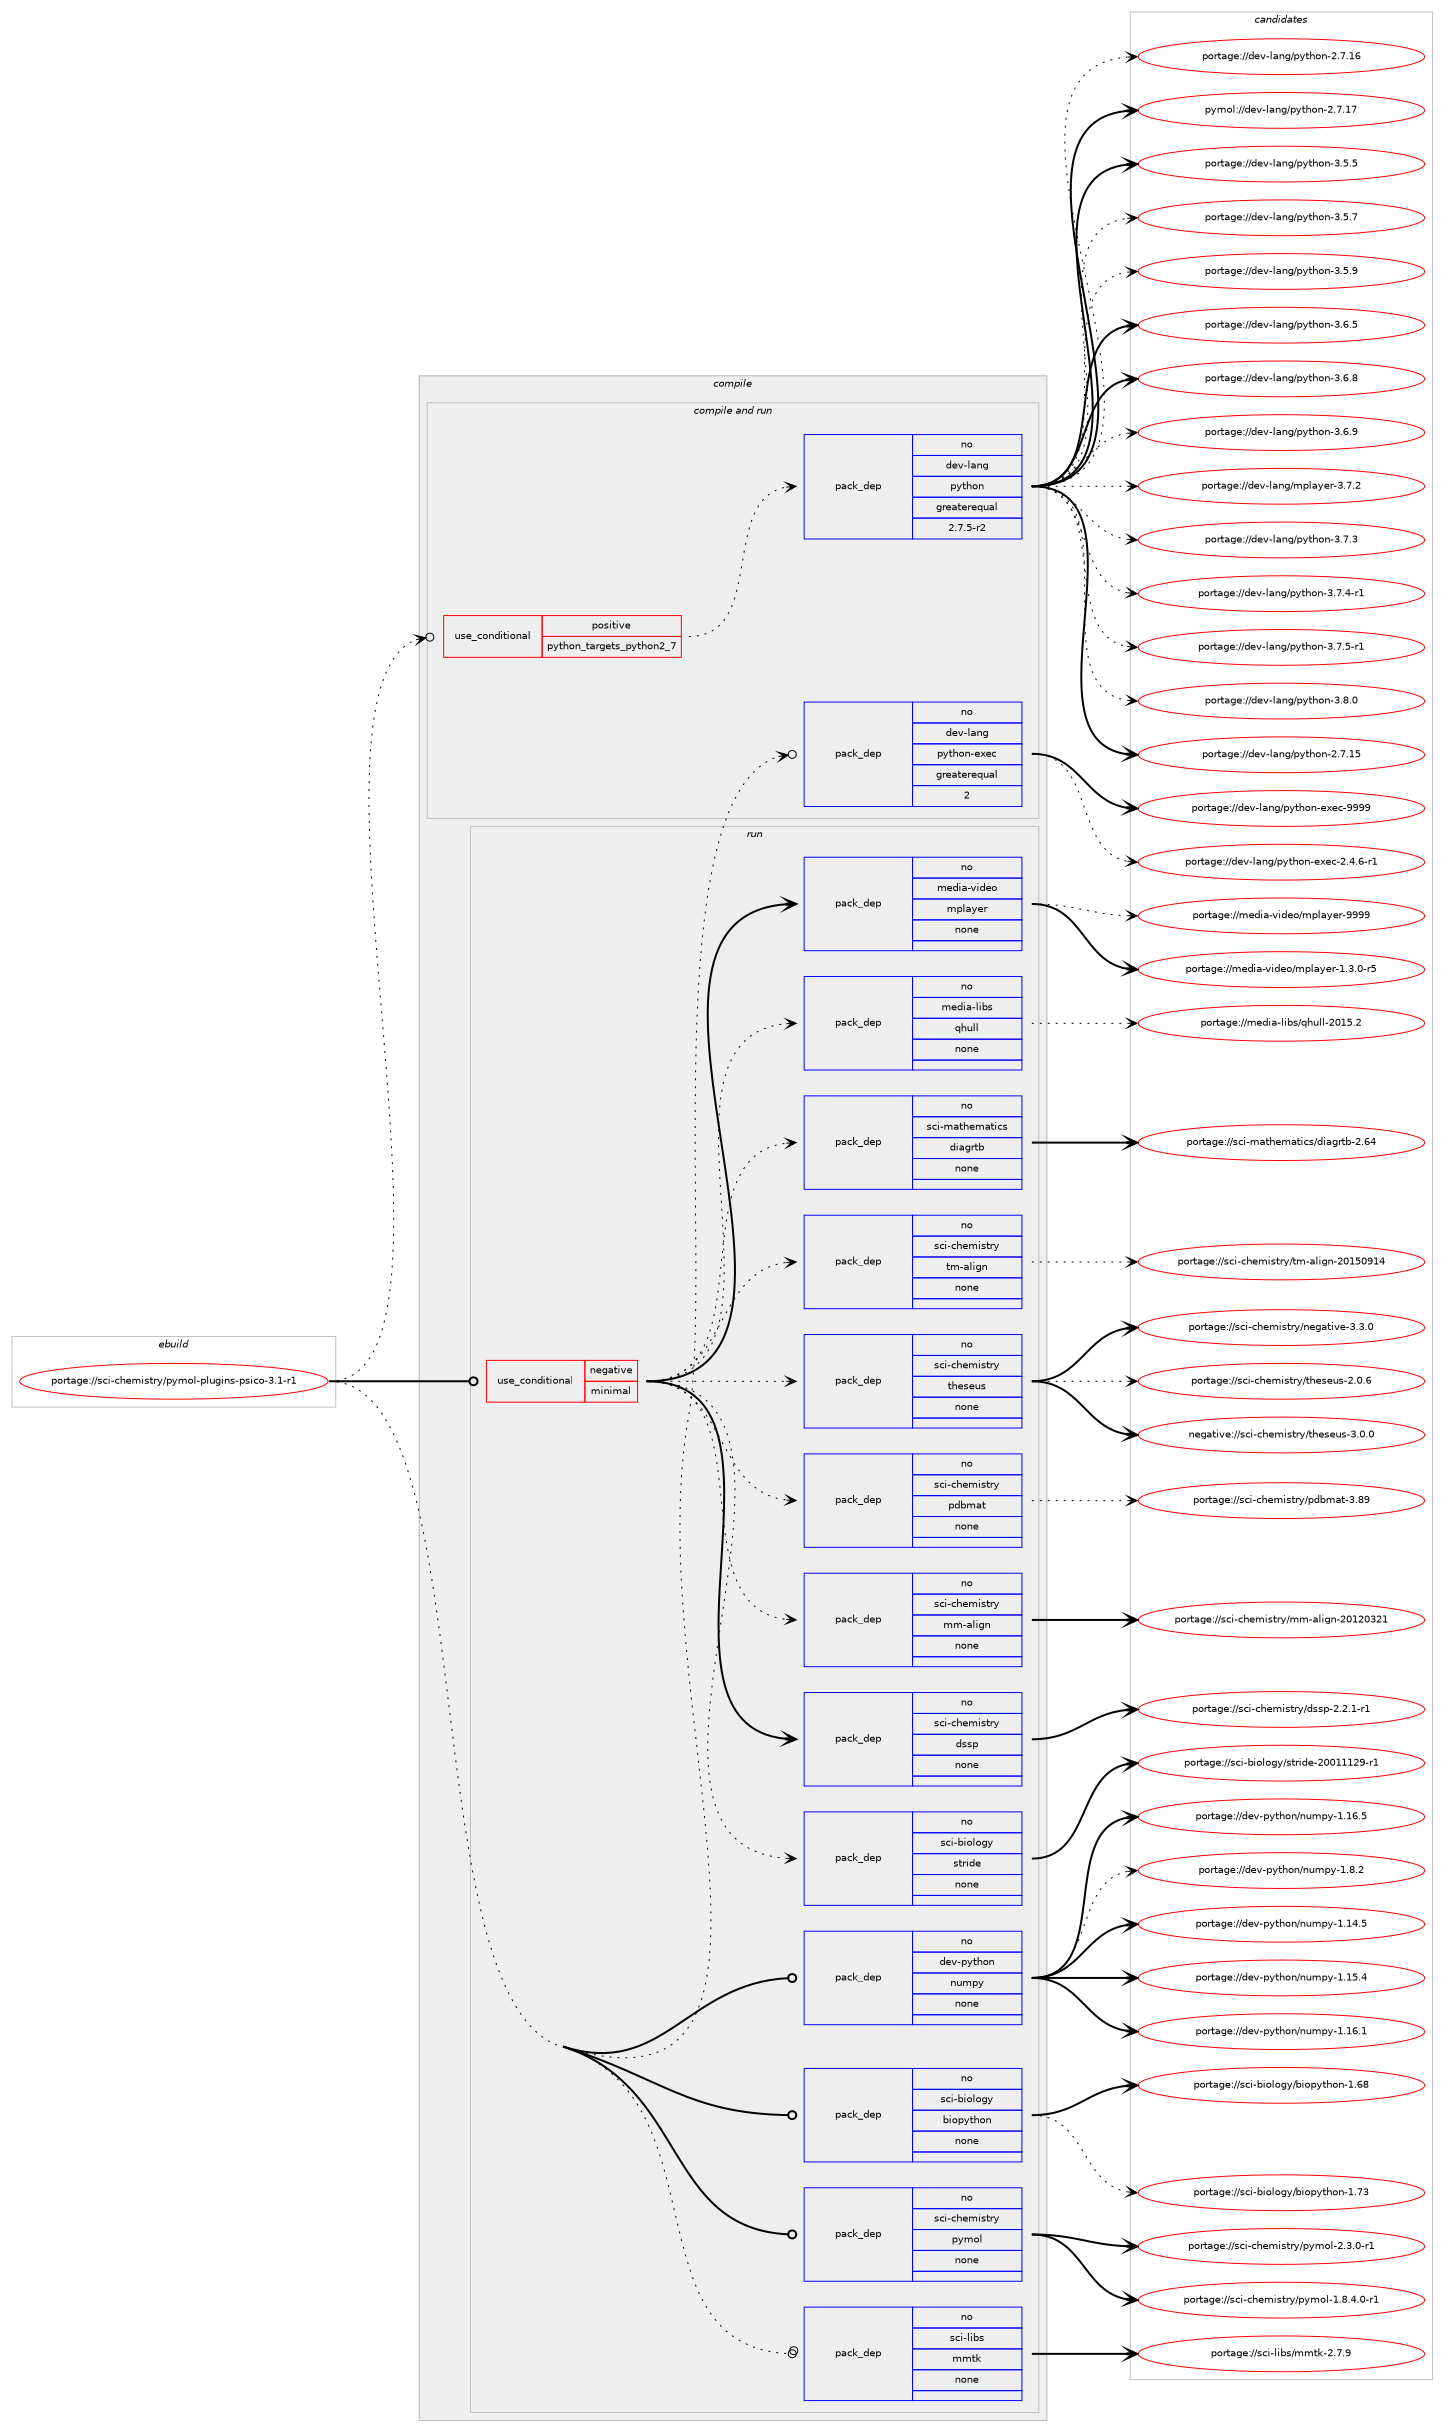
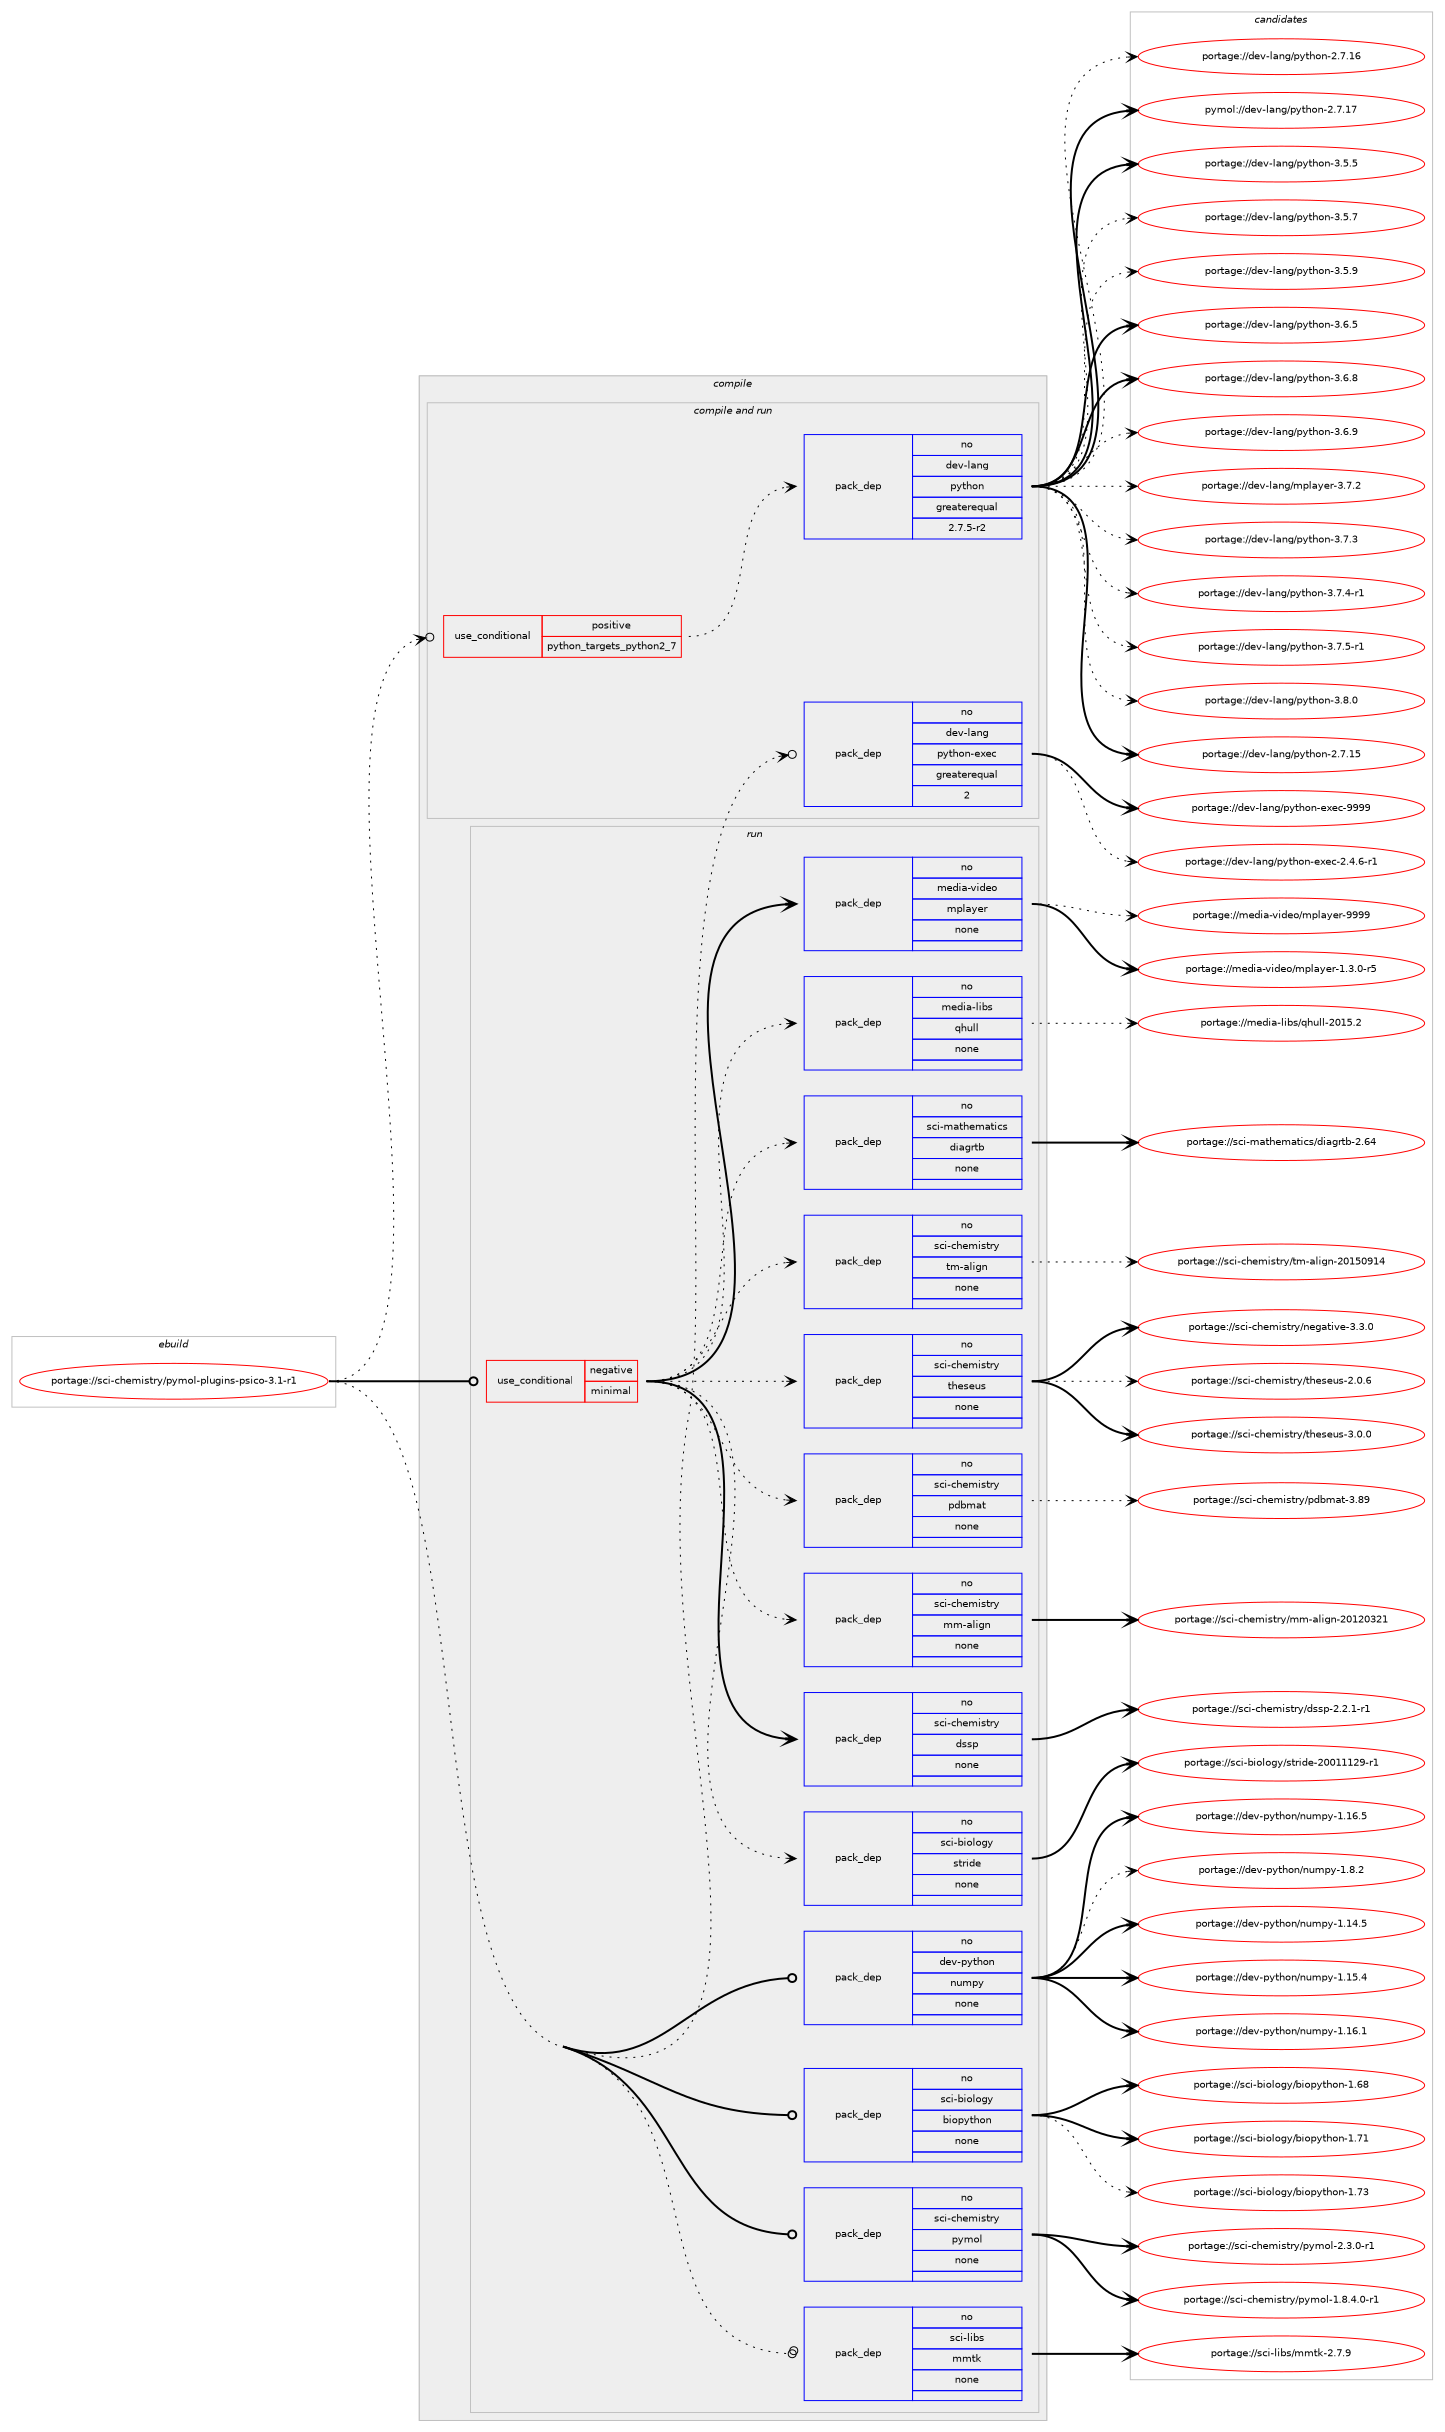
(1281, 1435) -> (1281, 1435)
none -> (1281, 2139)
